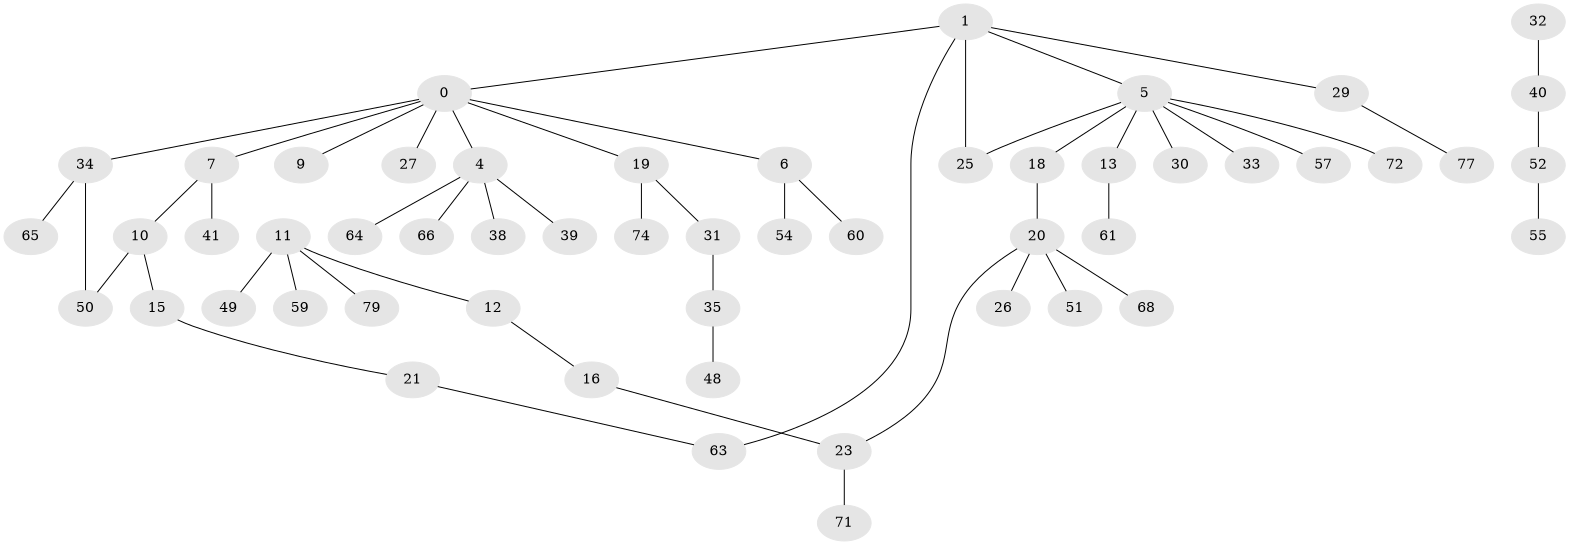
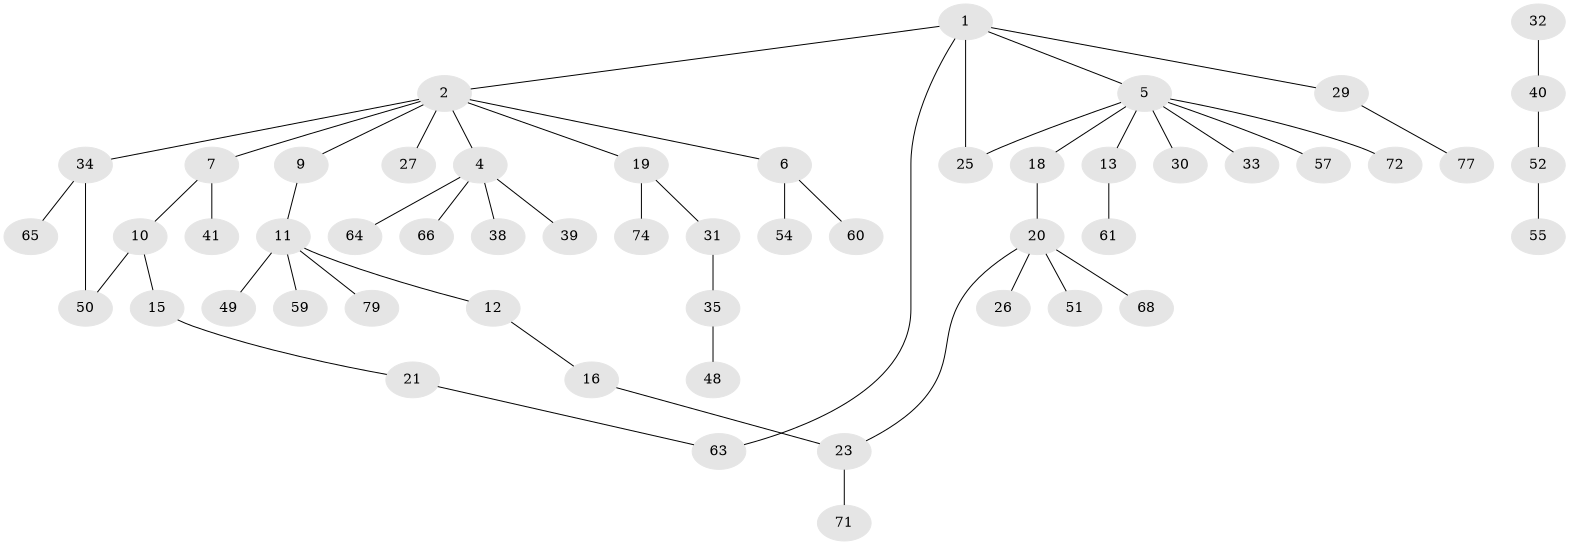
(445, 93) -> (445, 93)
none -> (292, 201)
